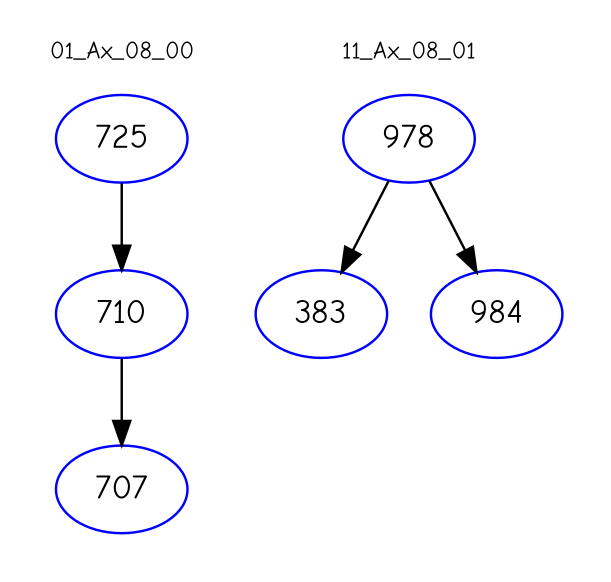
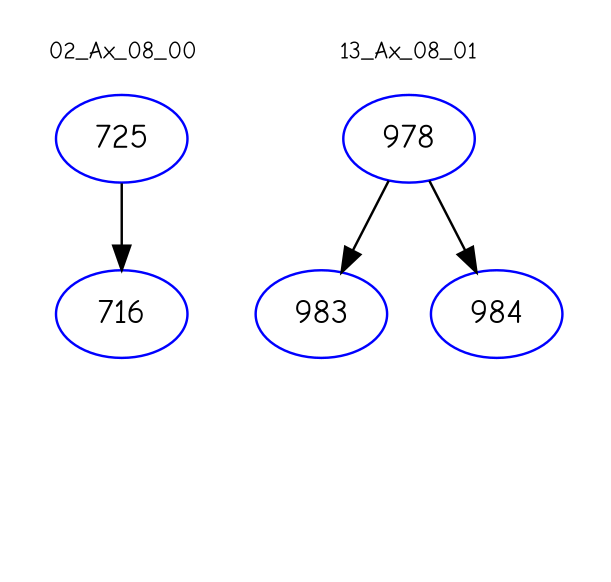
(123, 52) -> (123, 52)
(409, 52) -> (409, 52)
(122, 314) -> (122, 314)
(321, 314) -> (321, 314)
(122, 489) -> none
